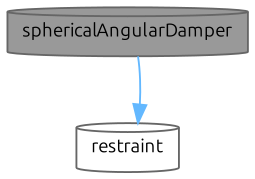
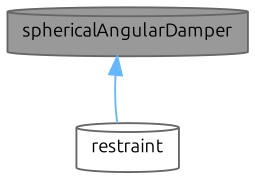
(140, 80) -> (115, 99)
